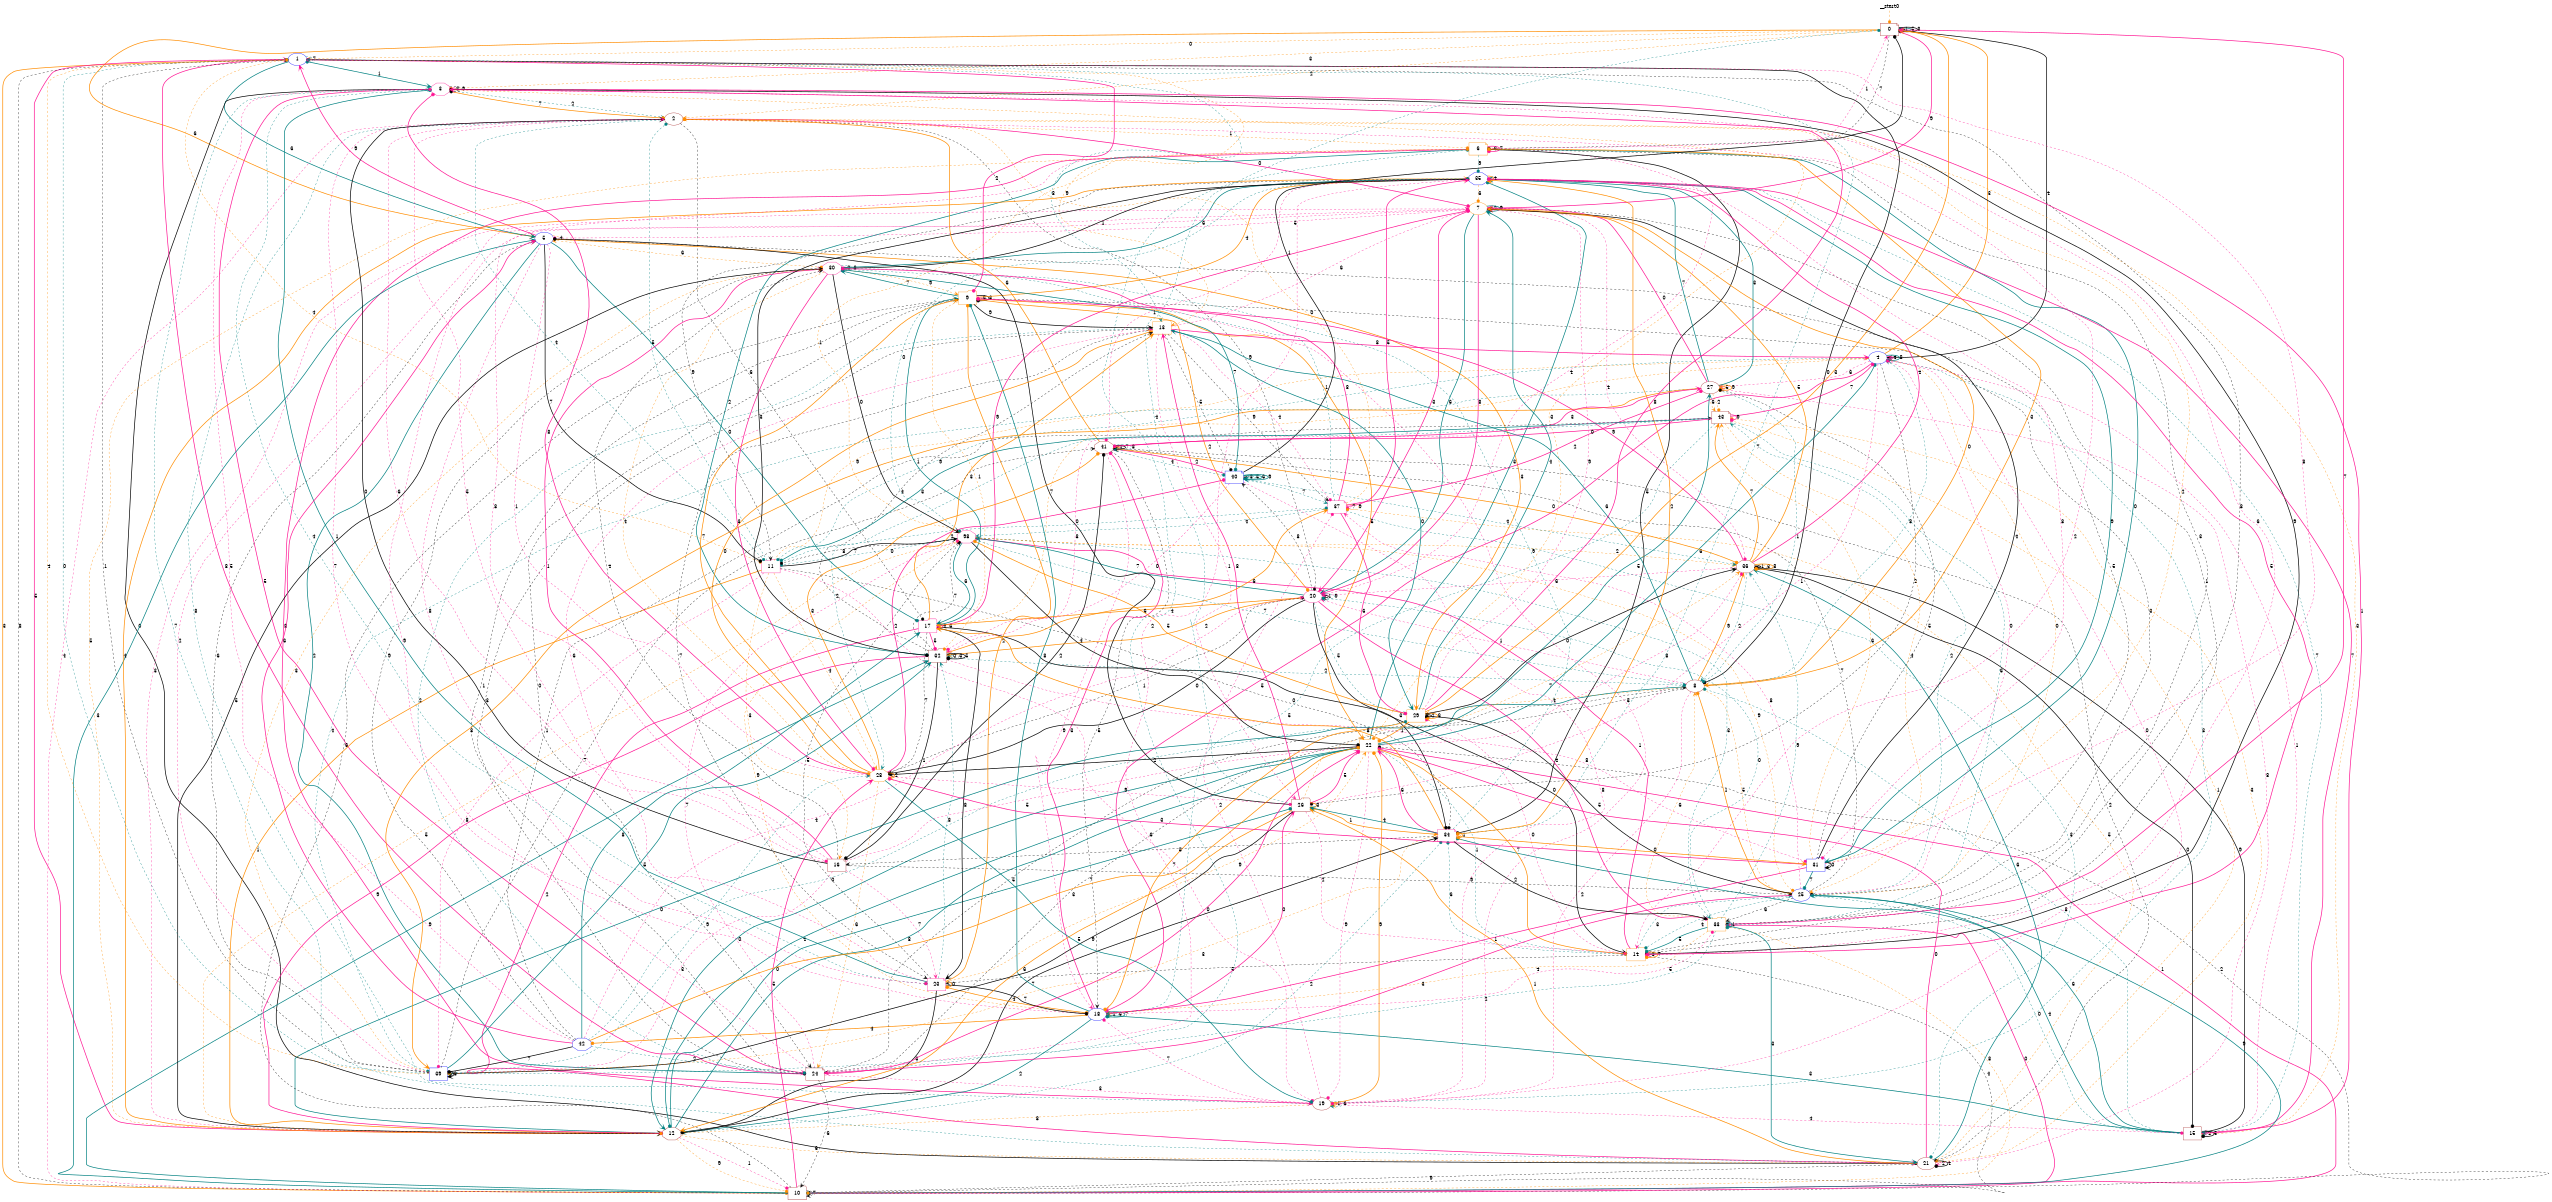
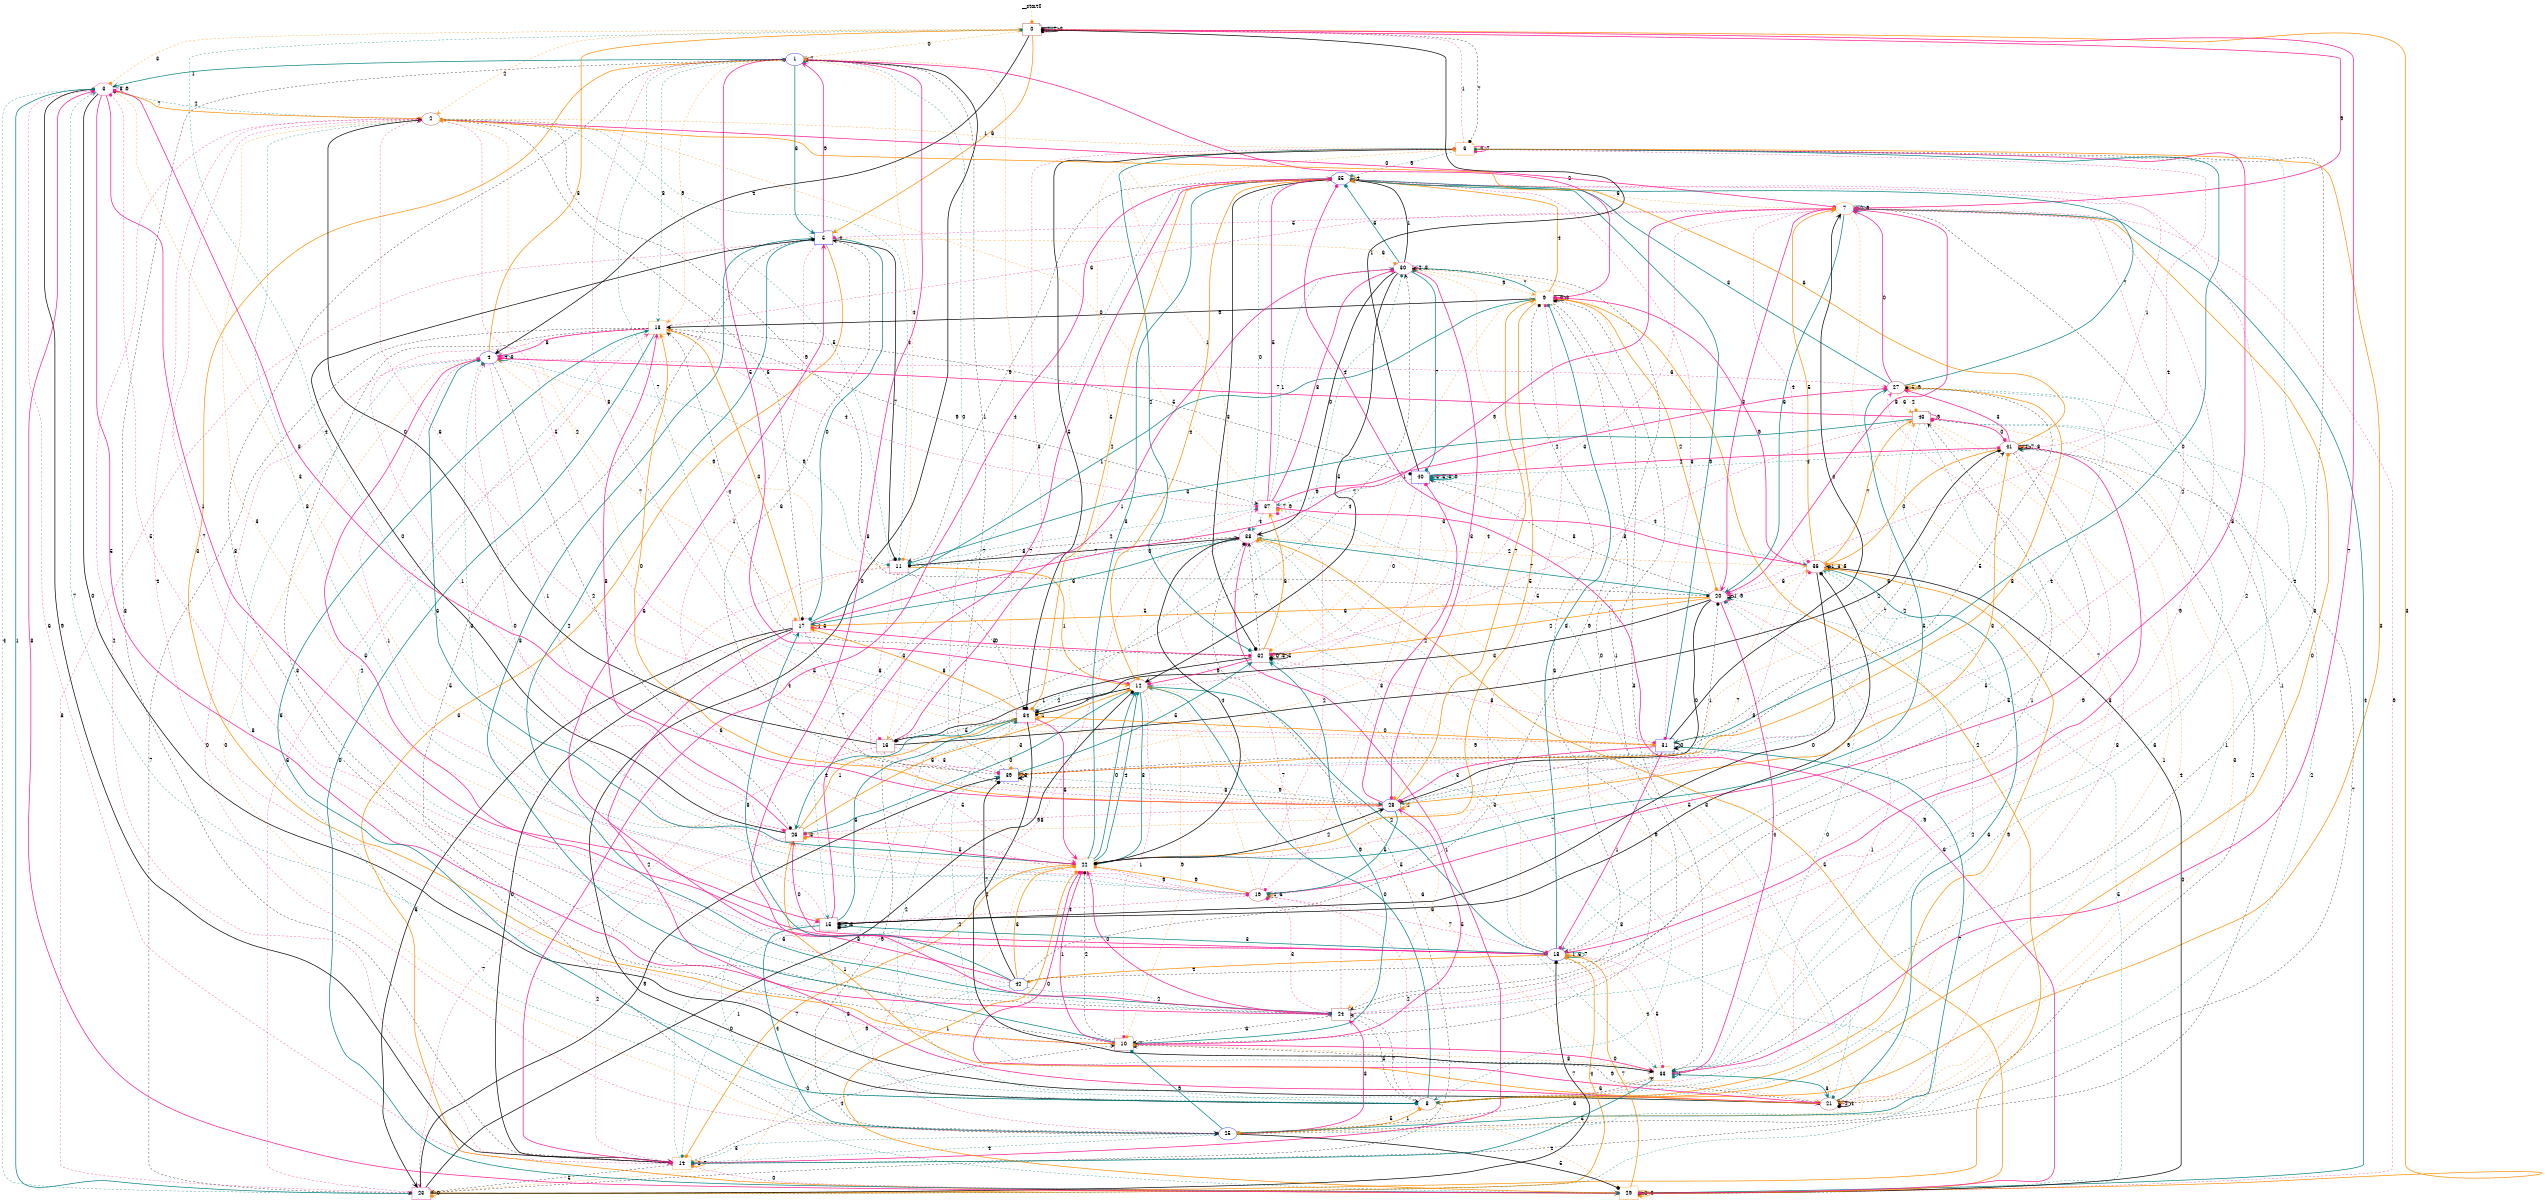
(544, 238) -> (824, 238)
(966, 537) -> (1248, 537)
none -> (2090, 652)
(1296, 673) -> (987, 1074)
(879, 776) -> (1391, 805)
(888, 789) -> none
(894, 1008) -> (665, 939)
